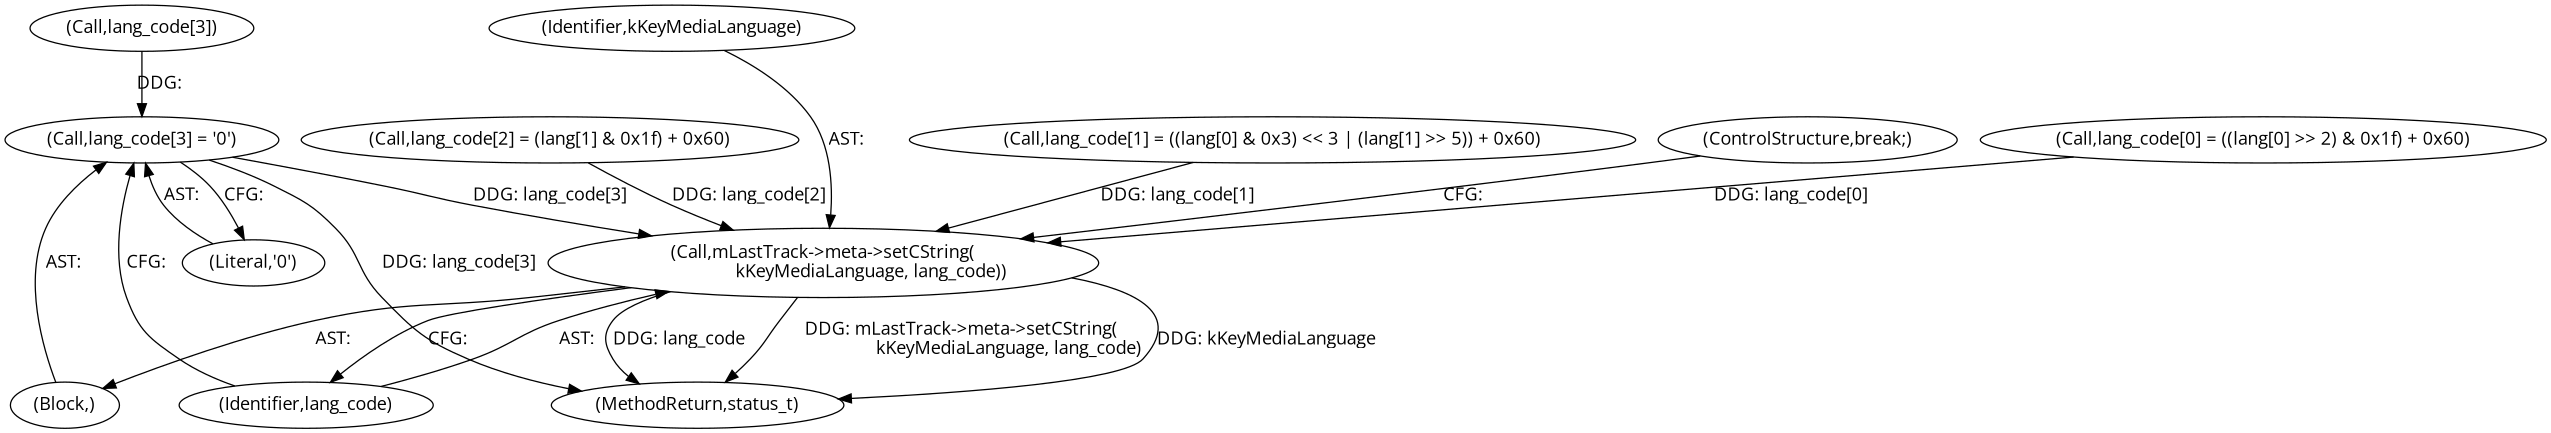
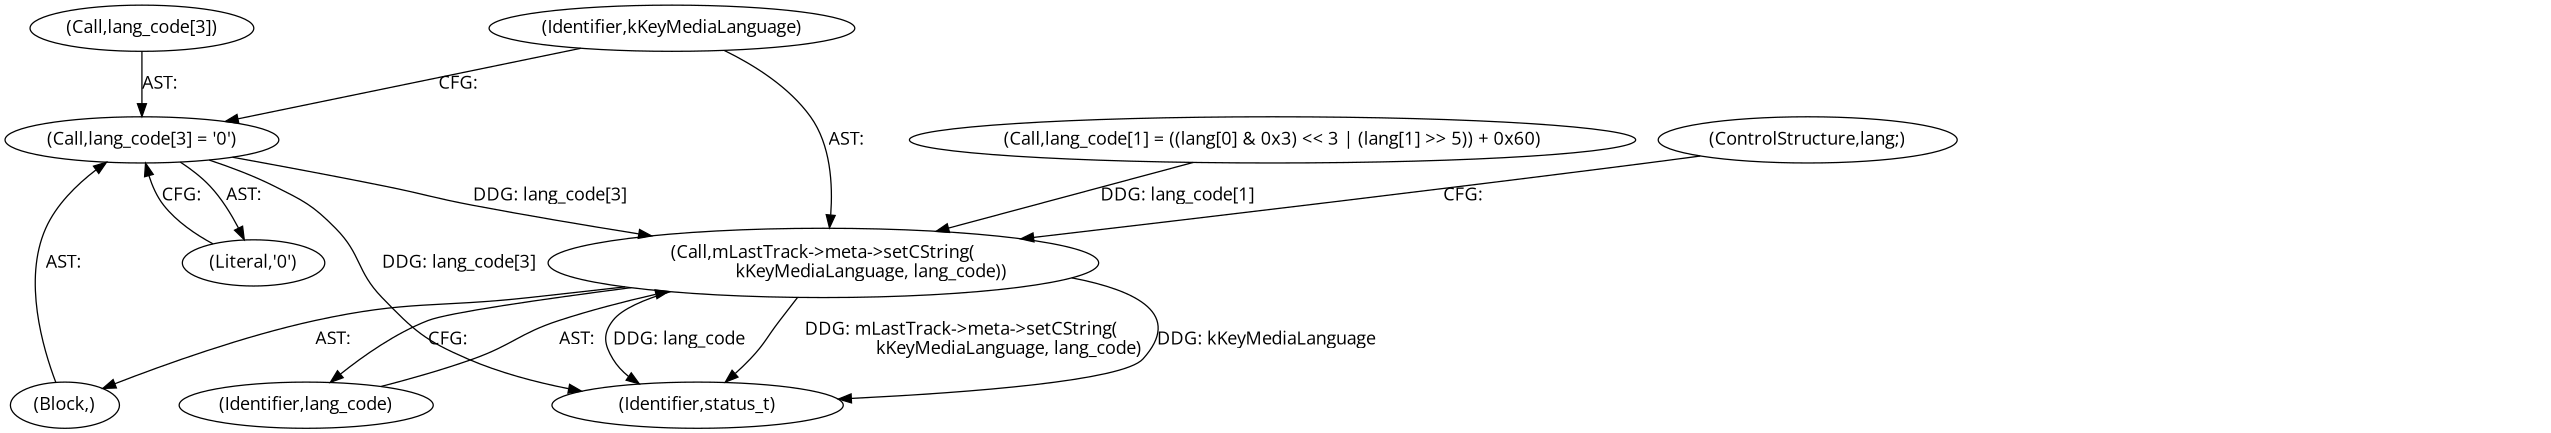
(162, 84) -> (162, 84)
(550, 140) -> none
(1808, 140) -> (1808, 140)
(2263, 140) -> none
(184, 196) -> (184, 196)
(247, 196) -> (247, 196)
(130, 307) -> (409, 84)
(698, 405) -> (698, 405)
